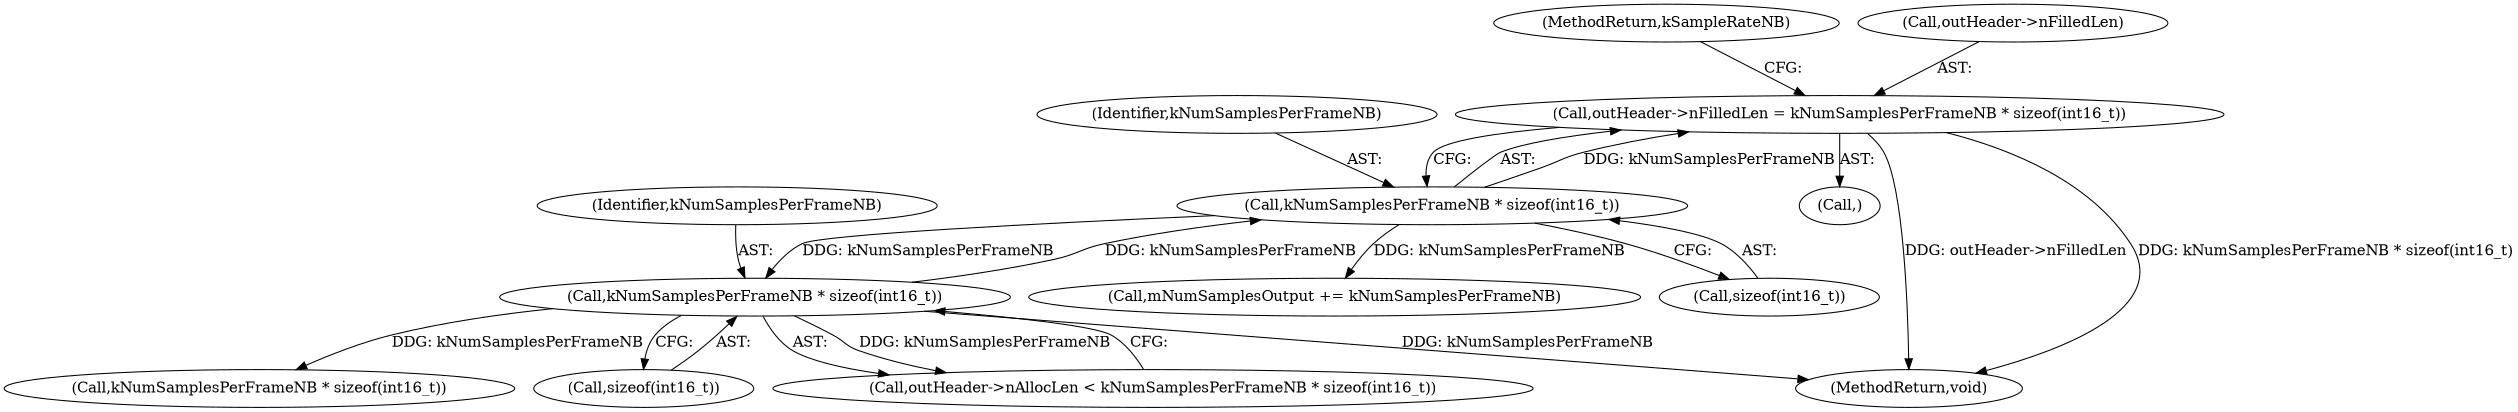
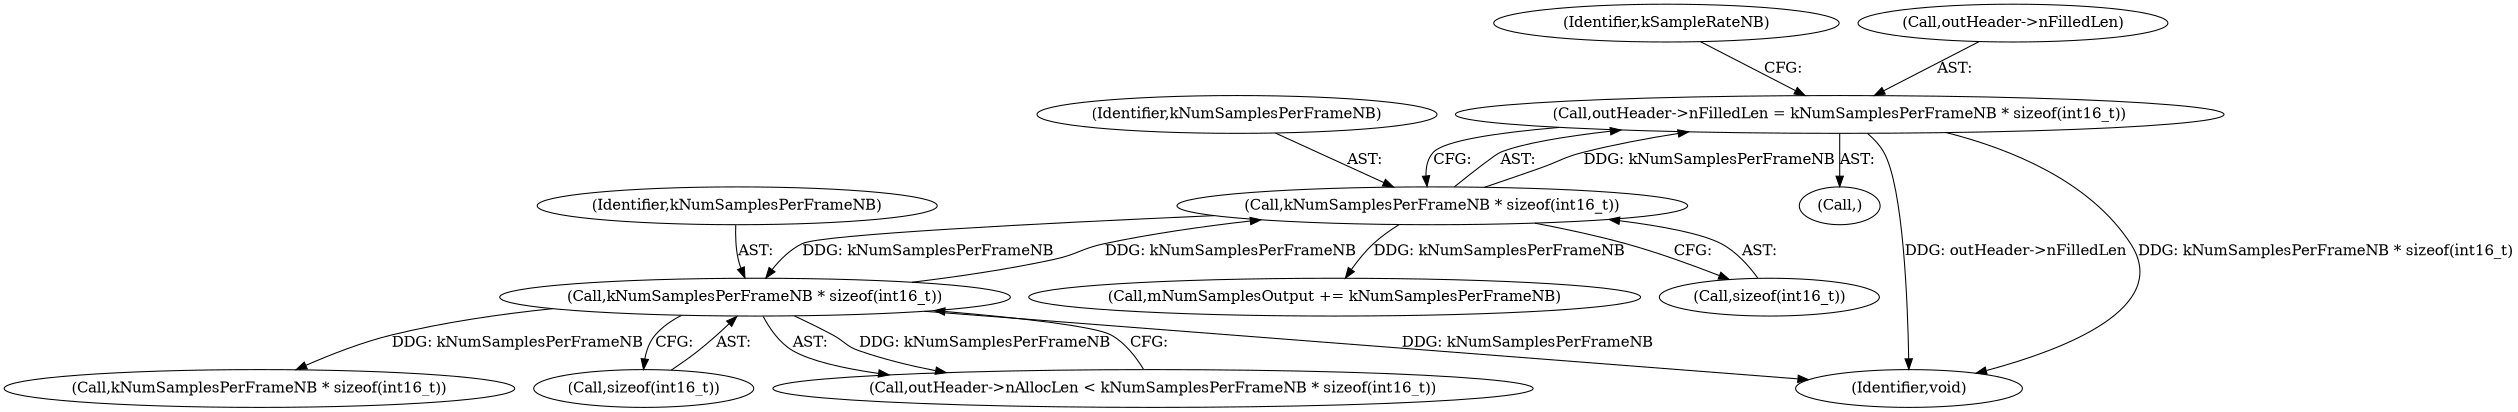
(1666, 23) -> (1666, 23)
(1909, 388) -> (1909, 388)
